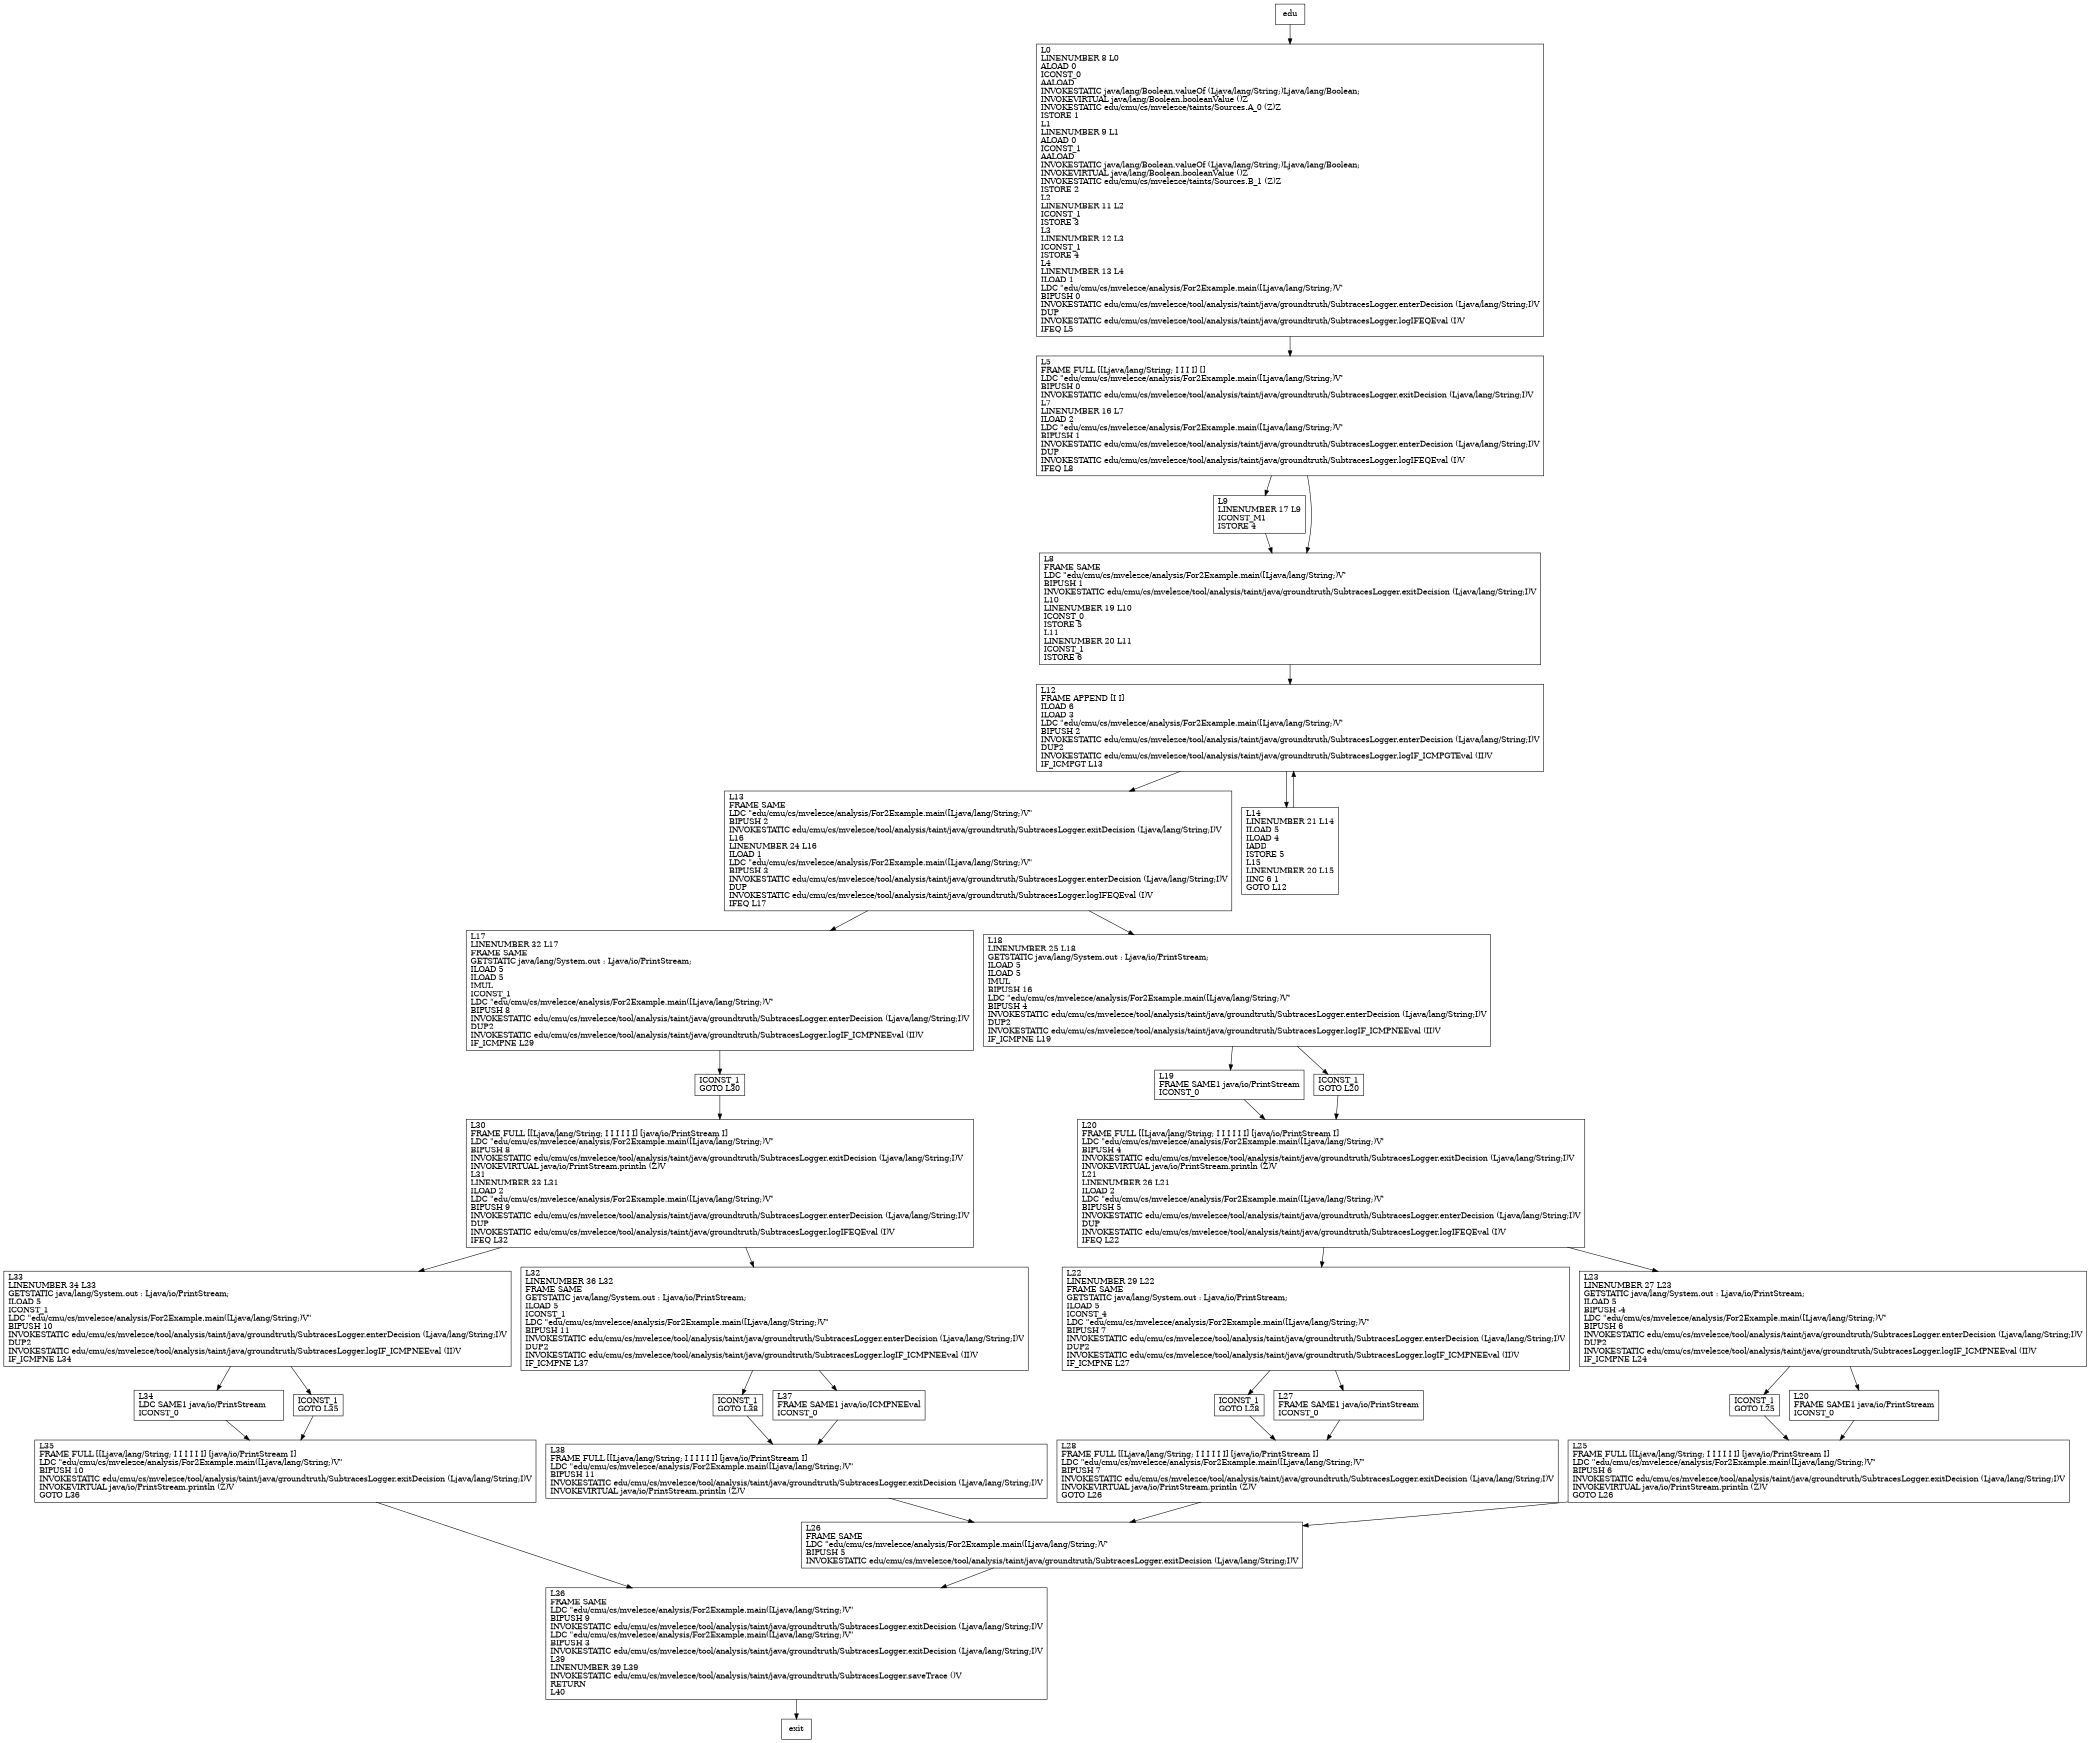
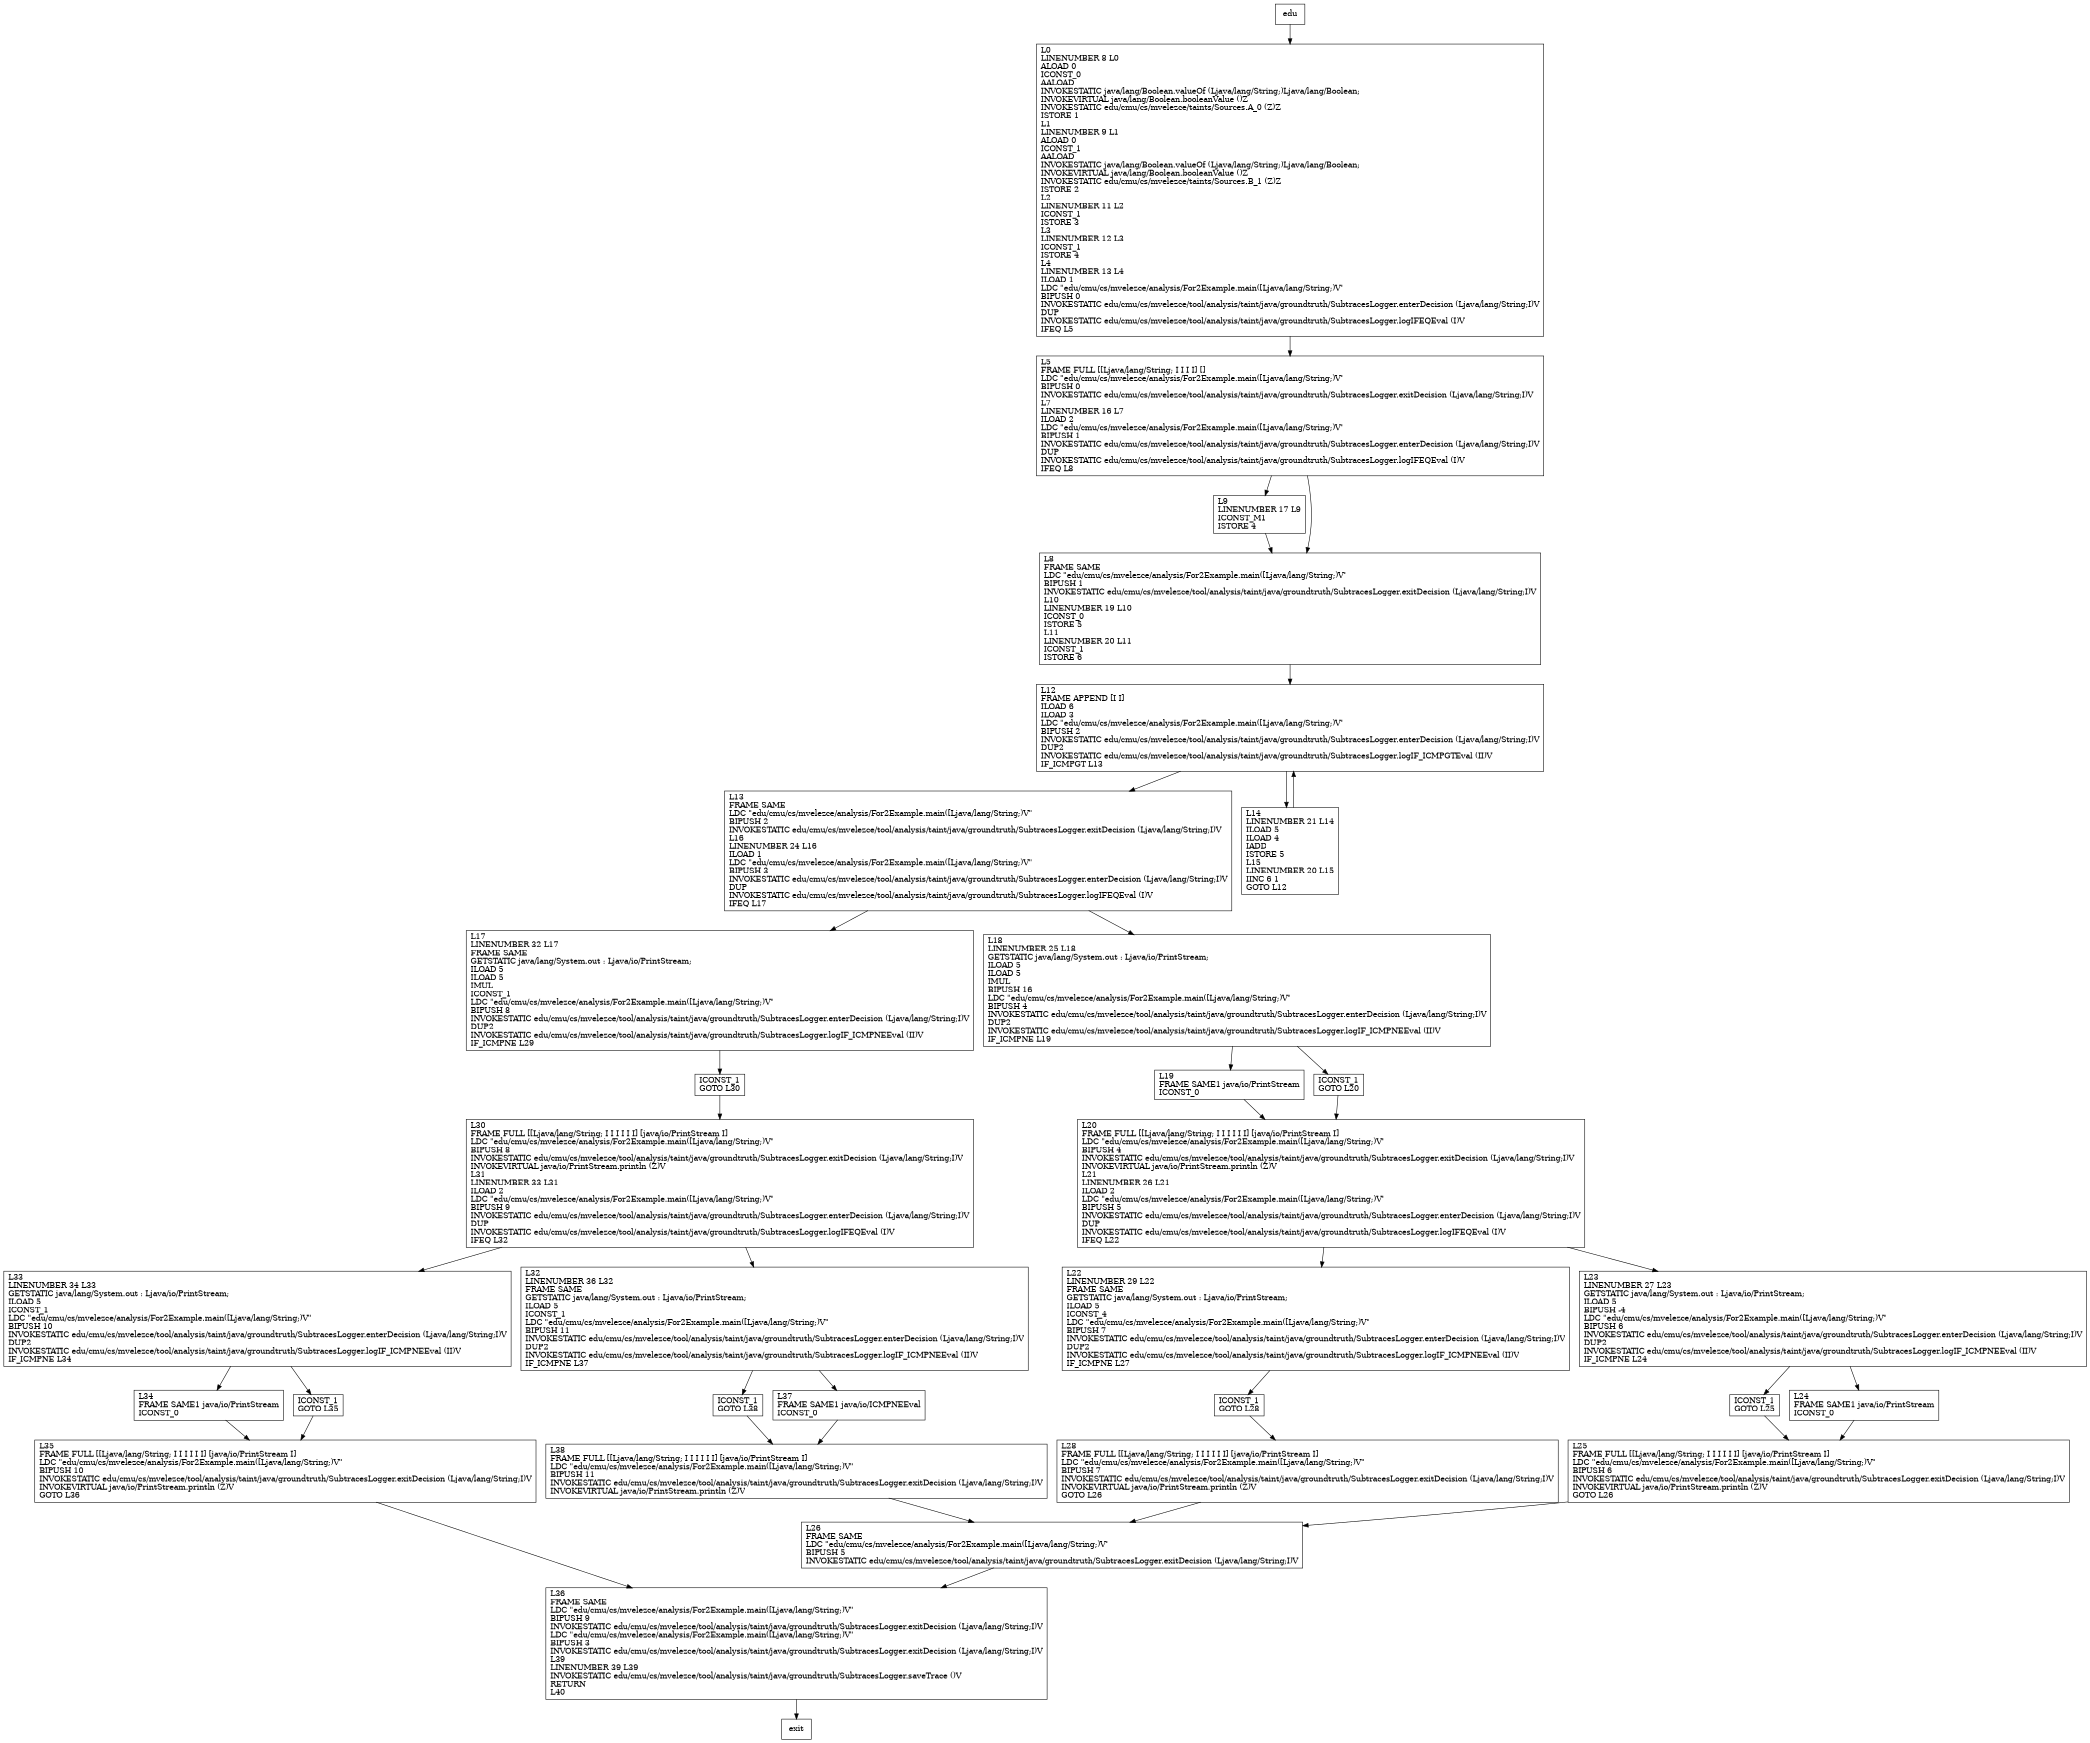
(209, 1405) -> (209, 1405)
(1349, 1405) -> none
(1864, 1405) -> (1864, 1405)
